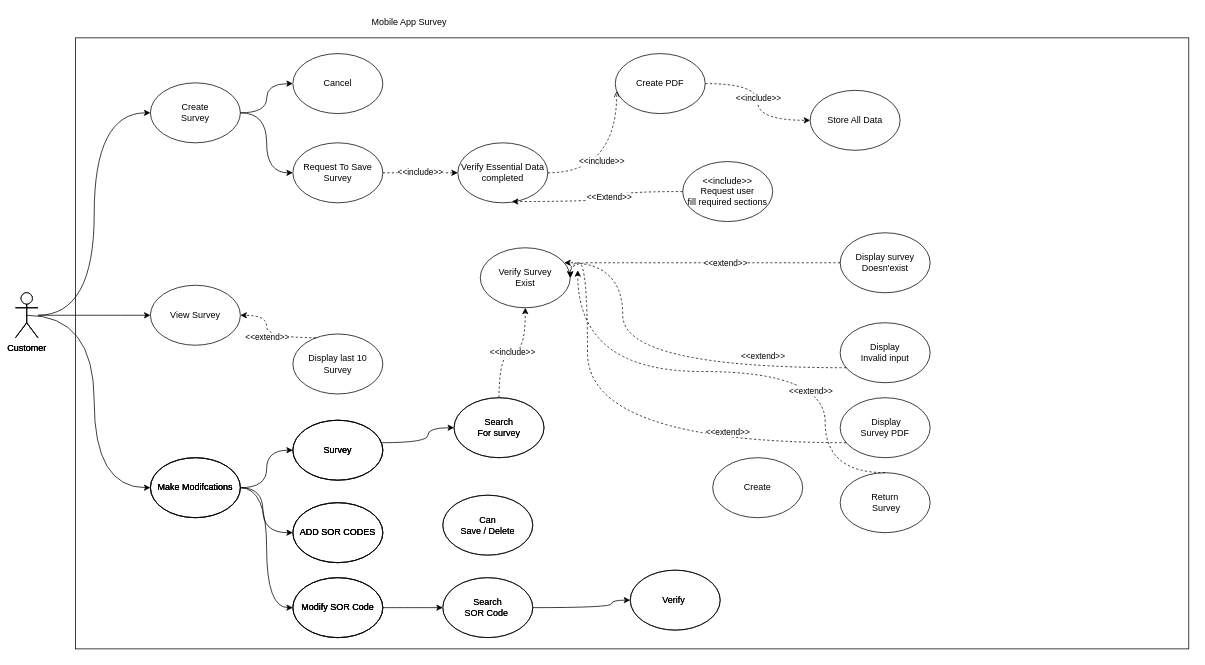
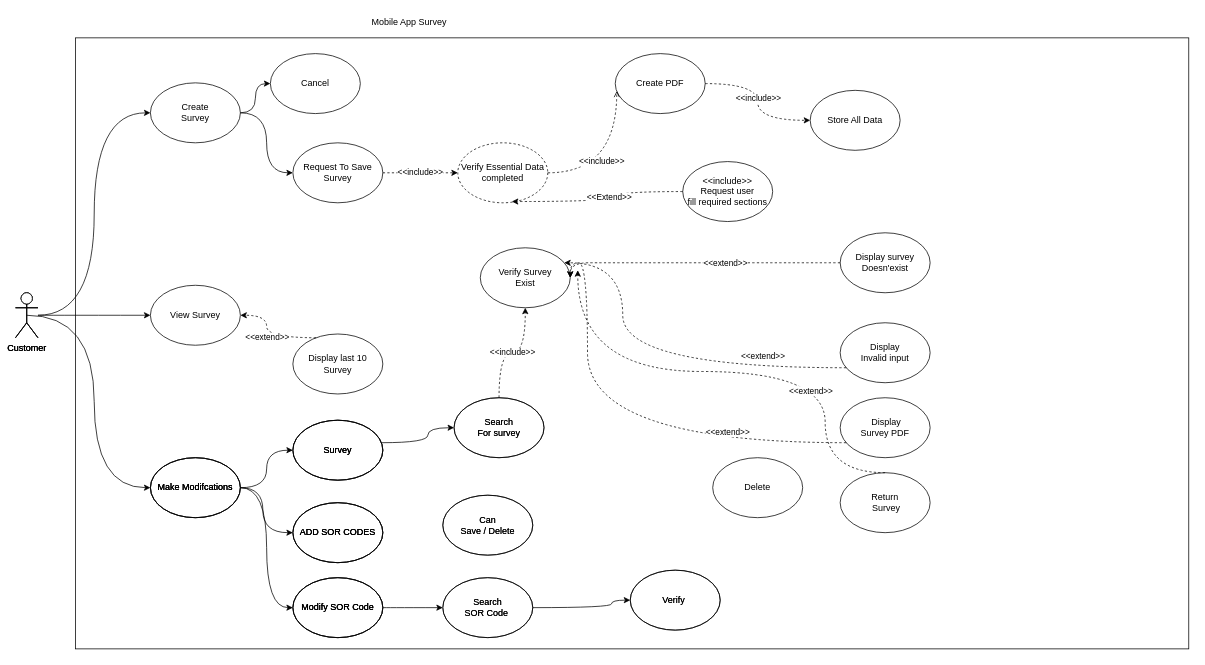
(338, 84) -> (315, 84)
(503, 173) -> (503, 173)
(758, 488) -> (758, 488)
